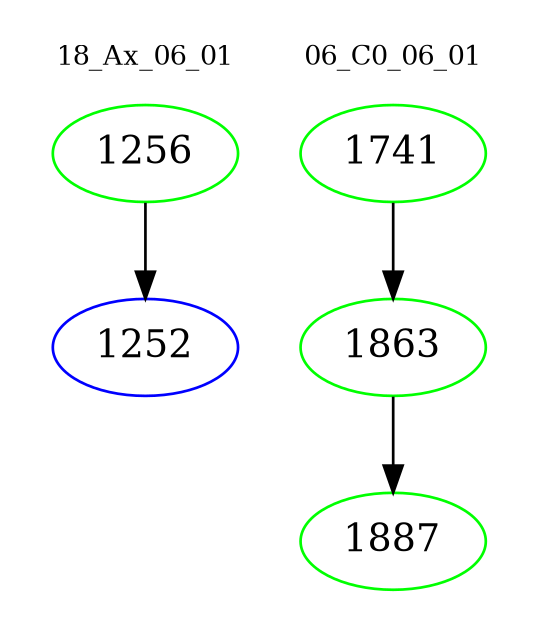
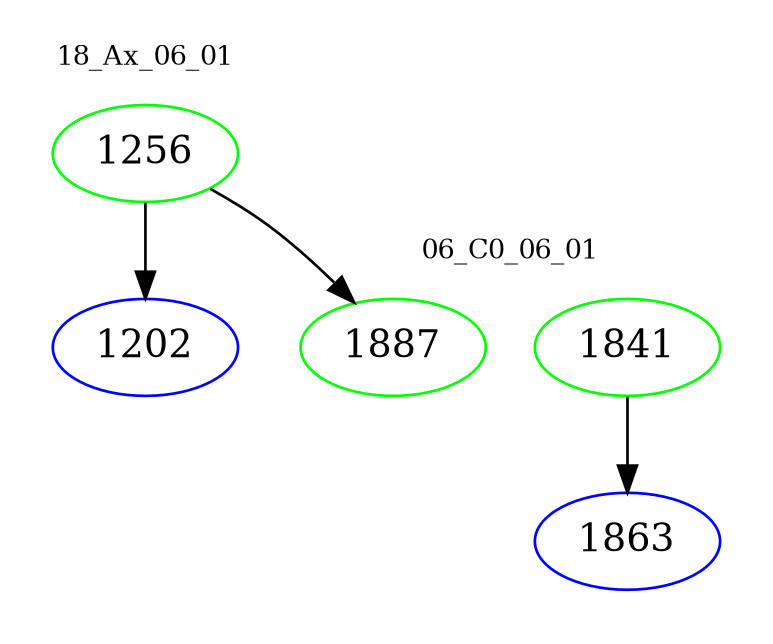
(393, 154) -> (627, 347)
(145, 347) -> (145, 347)
(393, 347) -> (627, 541)
(393, 431) -> (297, 248)
